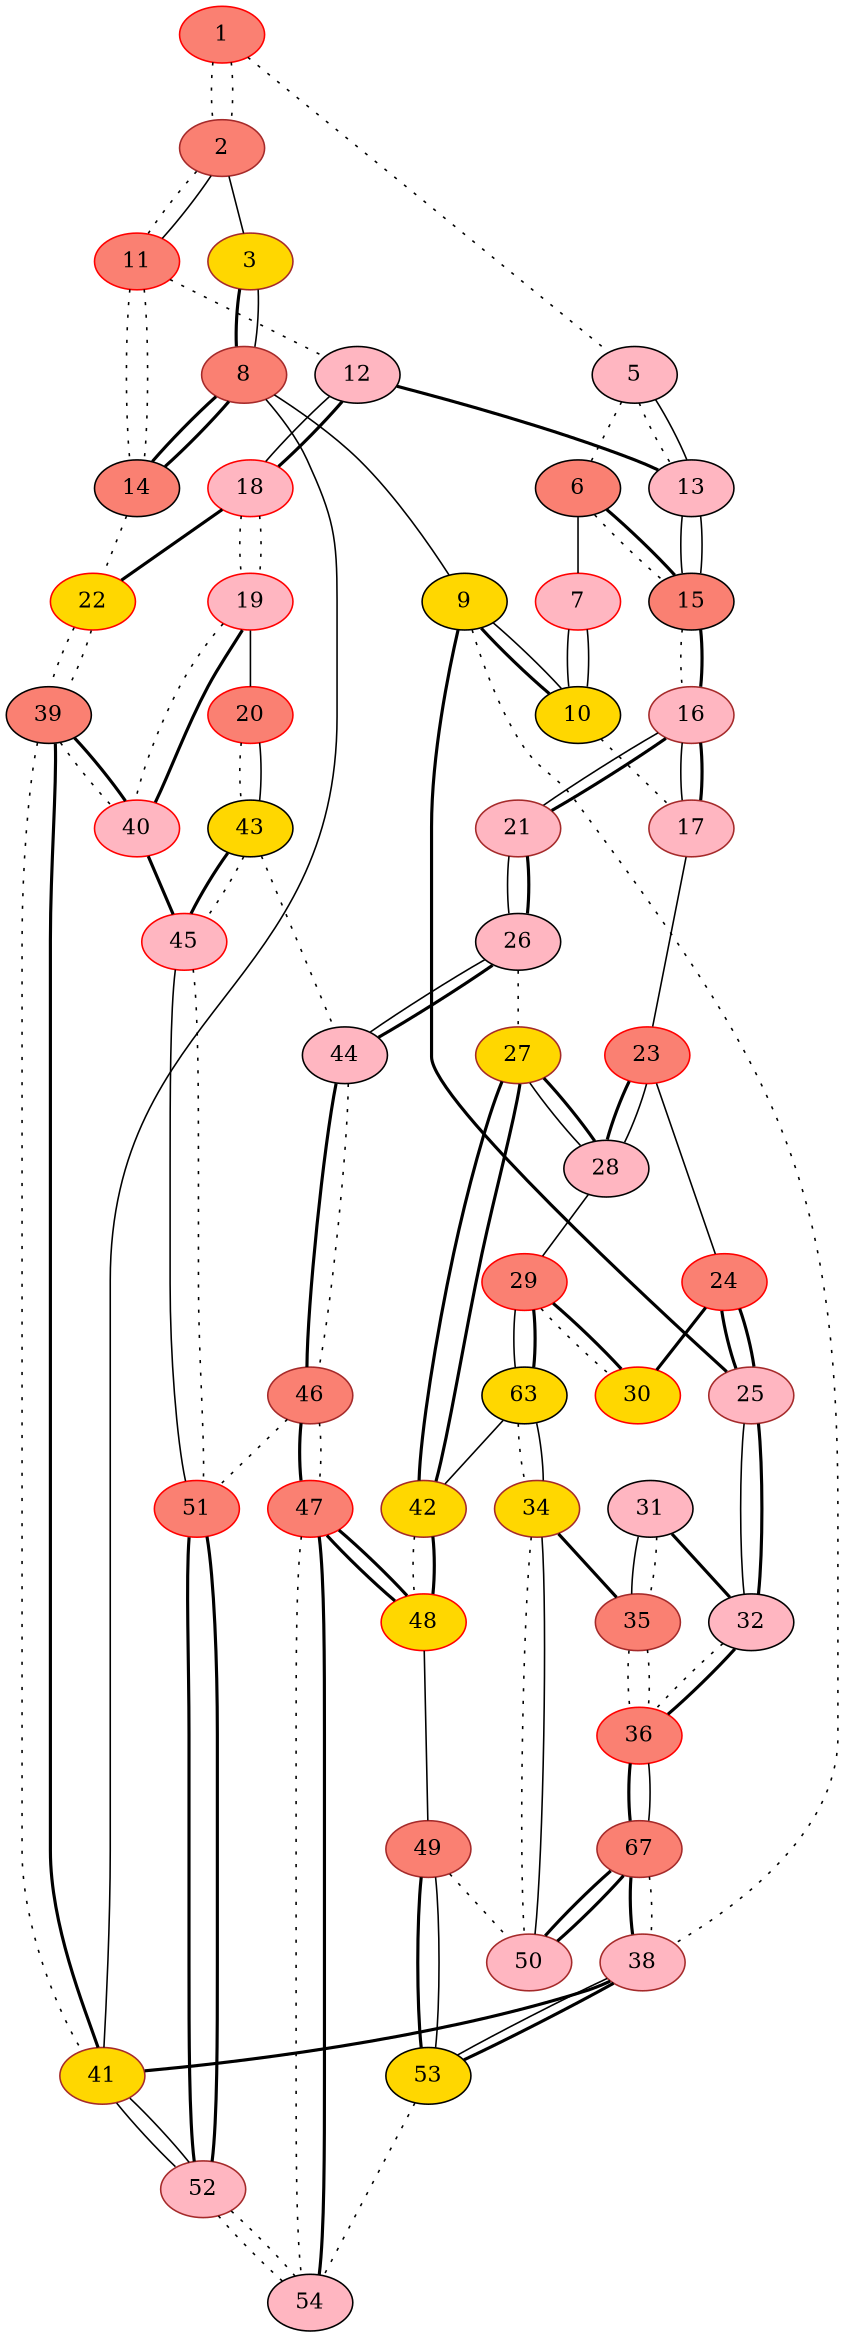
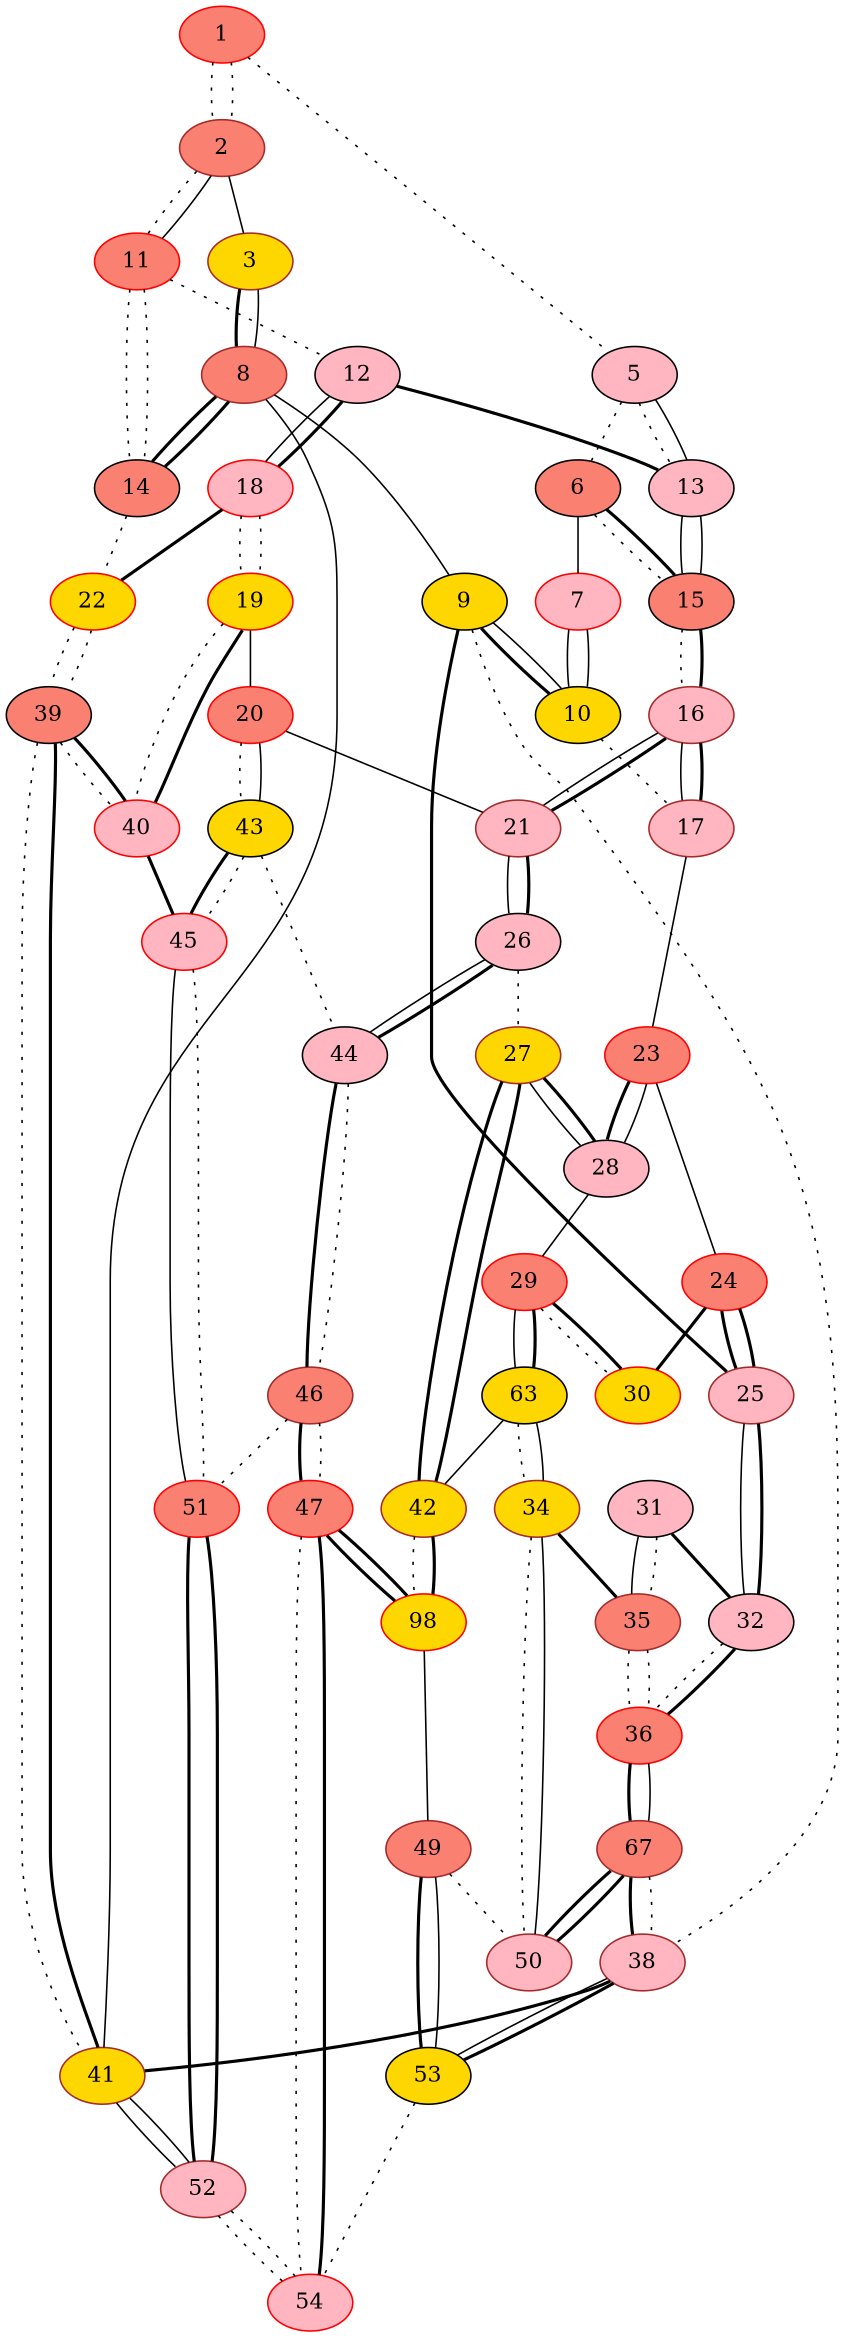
(250, 602) -> (250, 602)
none -> (384, 772)
(424, 1622) -> (424, 1622)
(310, 2303) -> (310, 2303)
